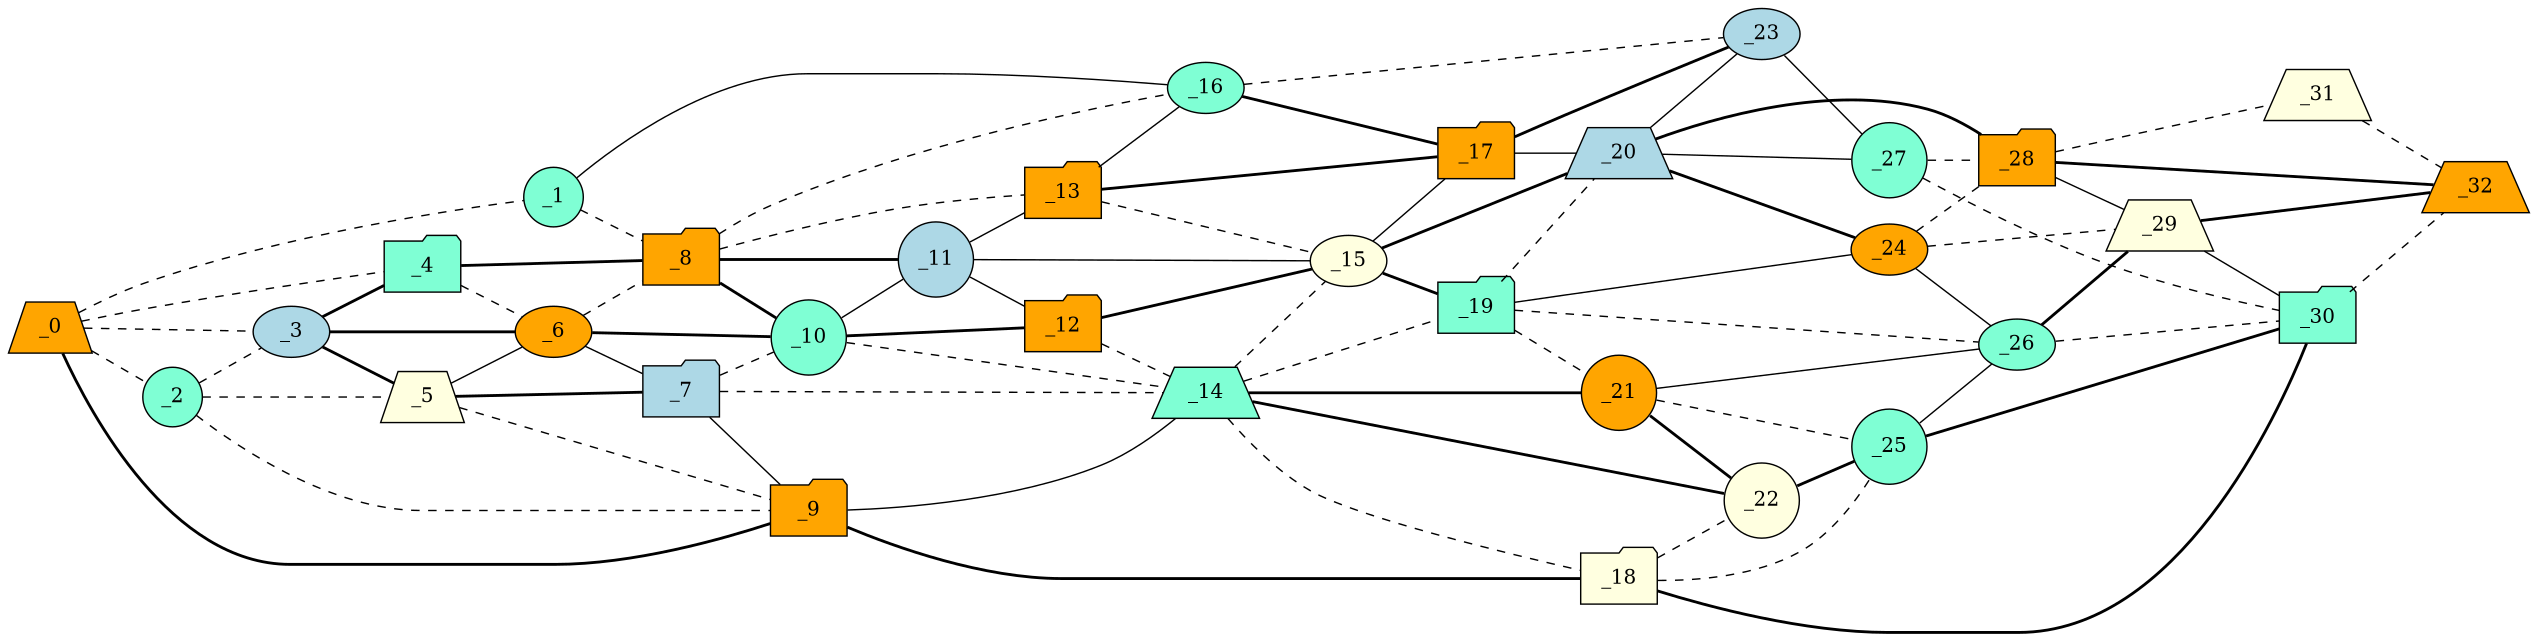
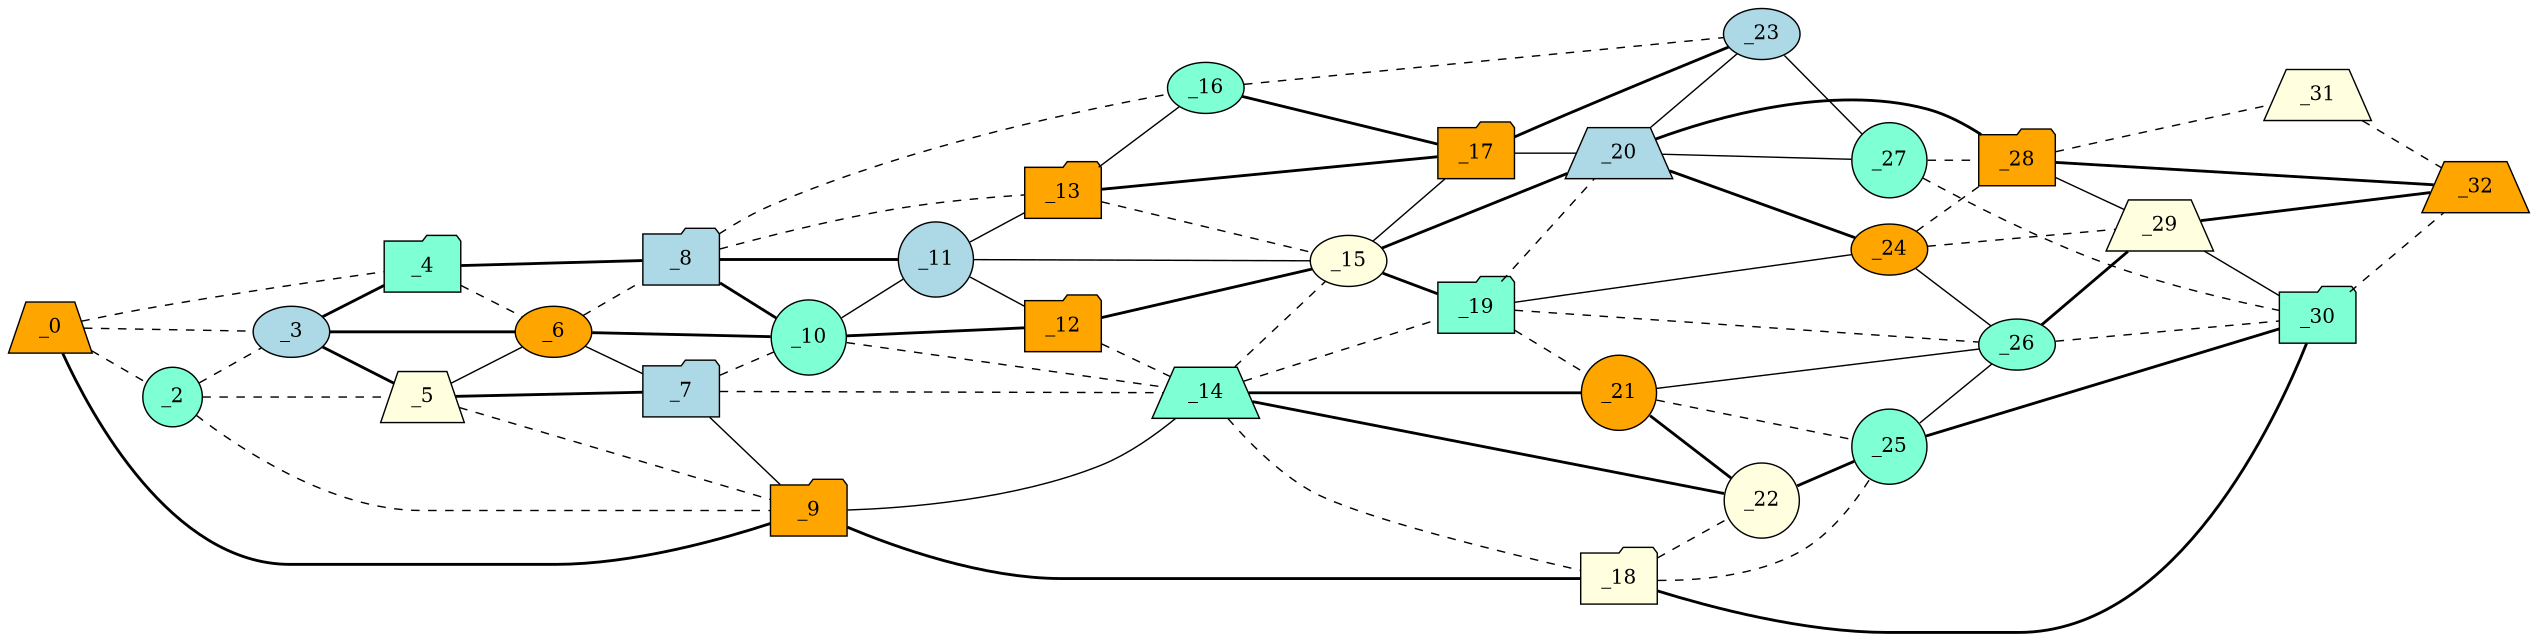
(554, 197) -> none
(681, 260) -> (681, 260)
